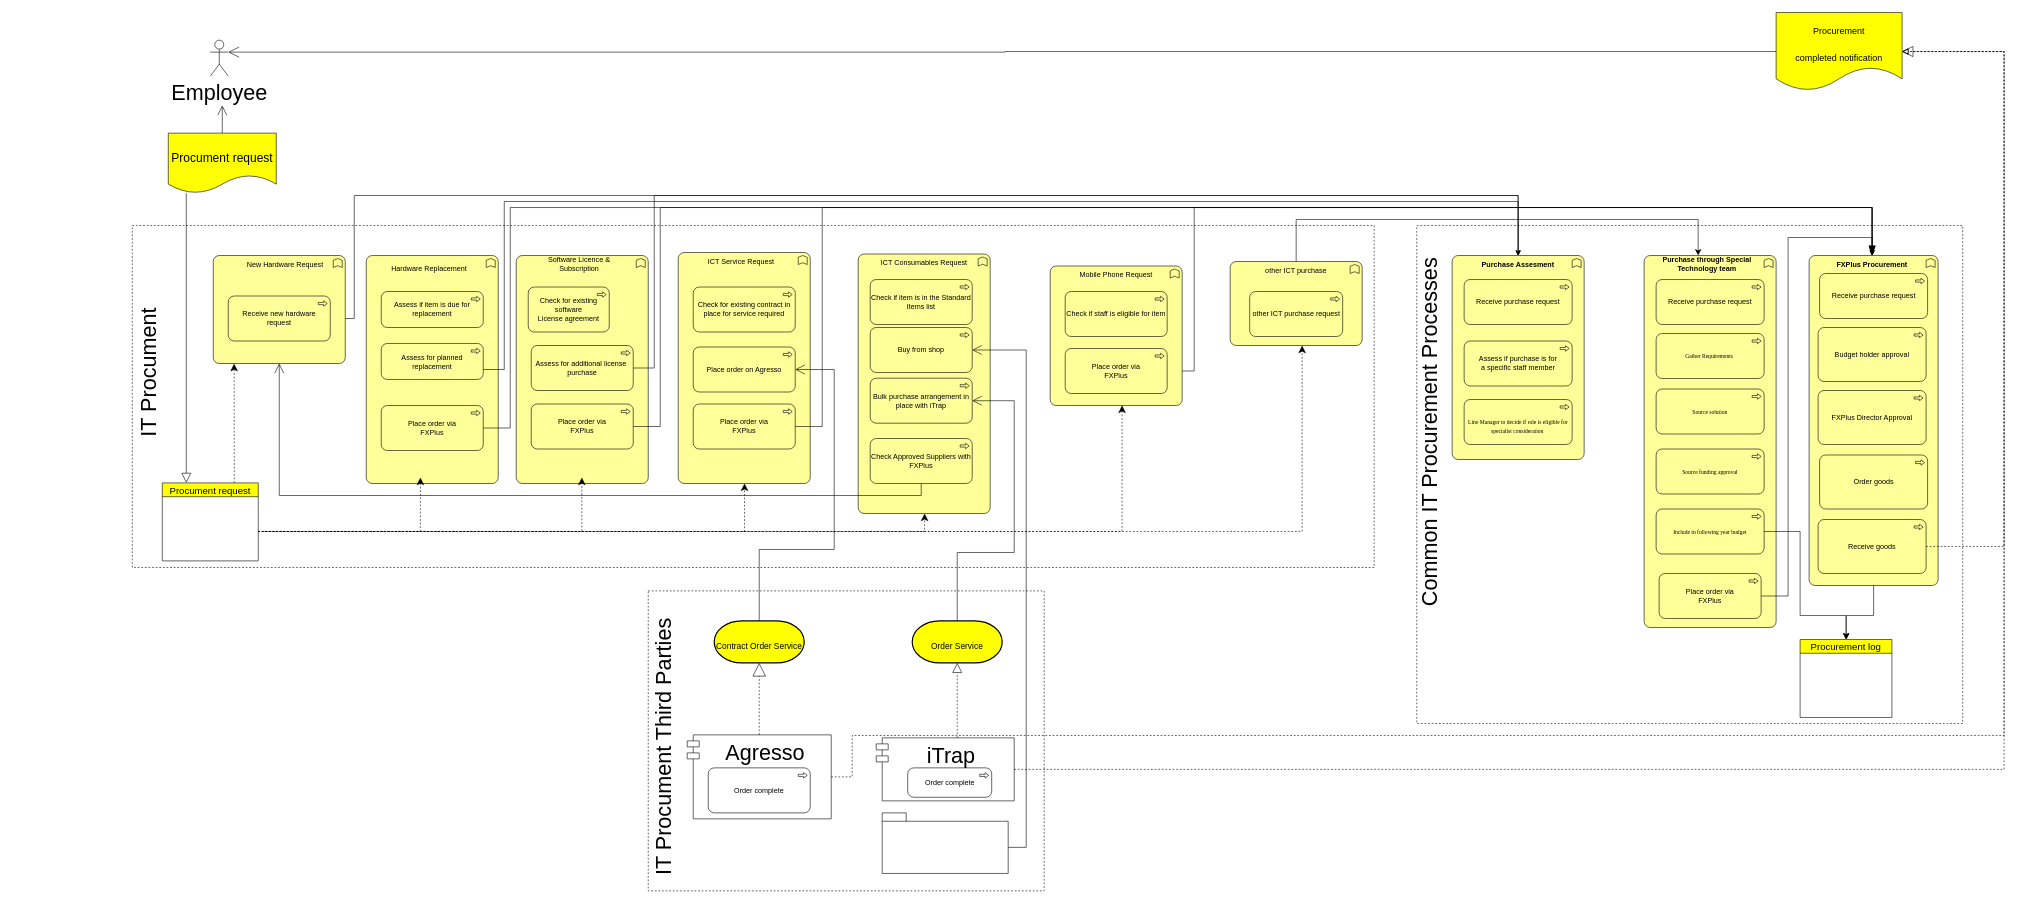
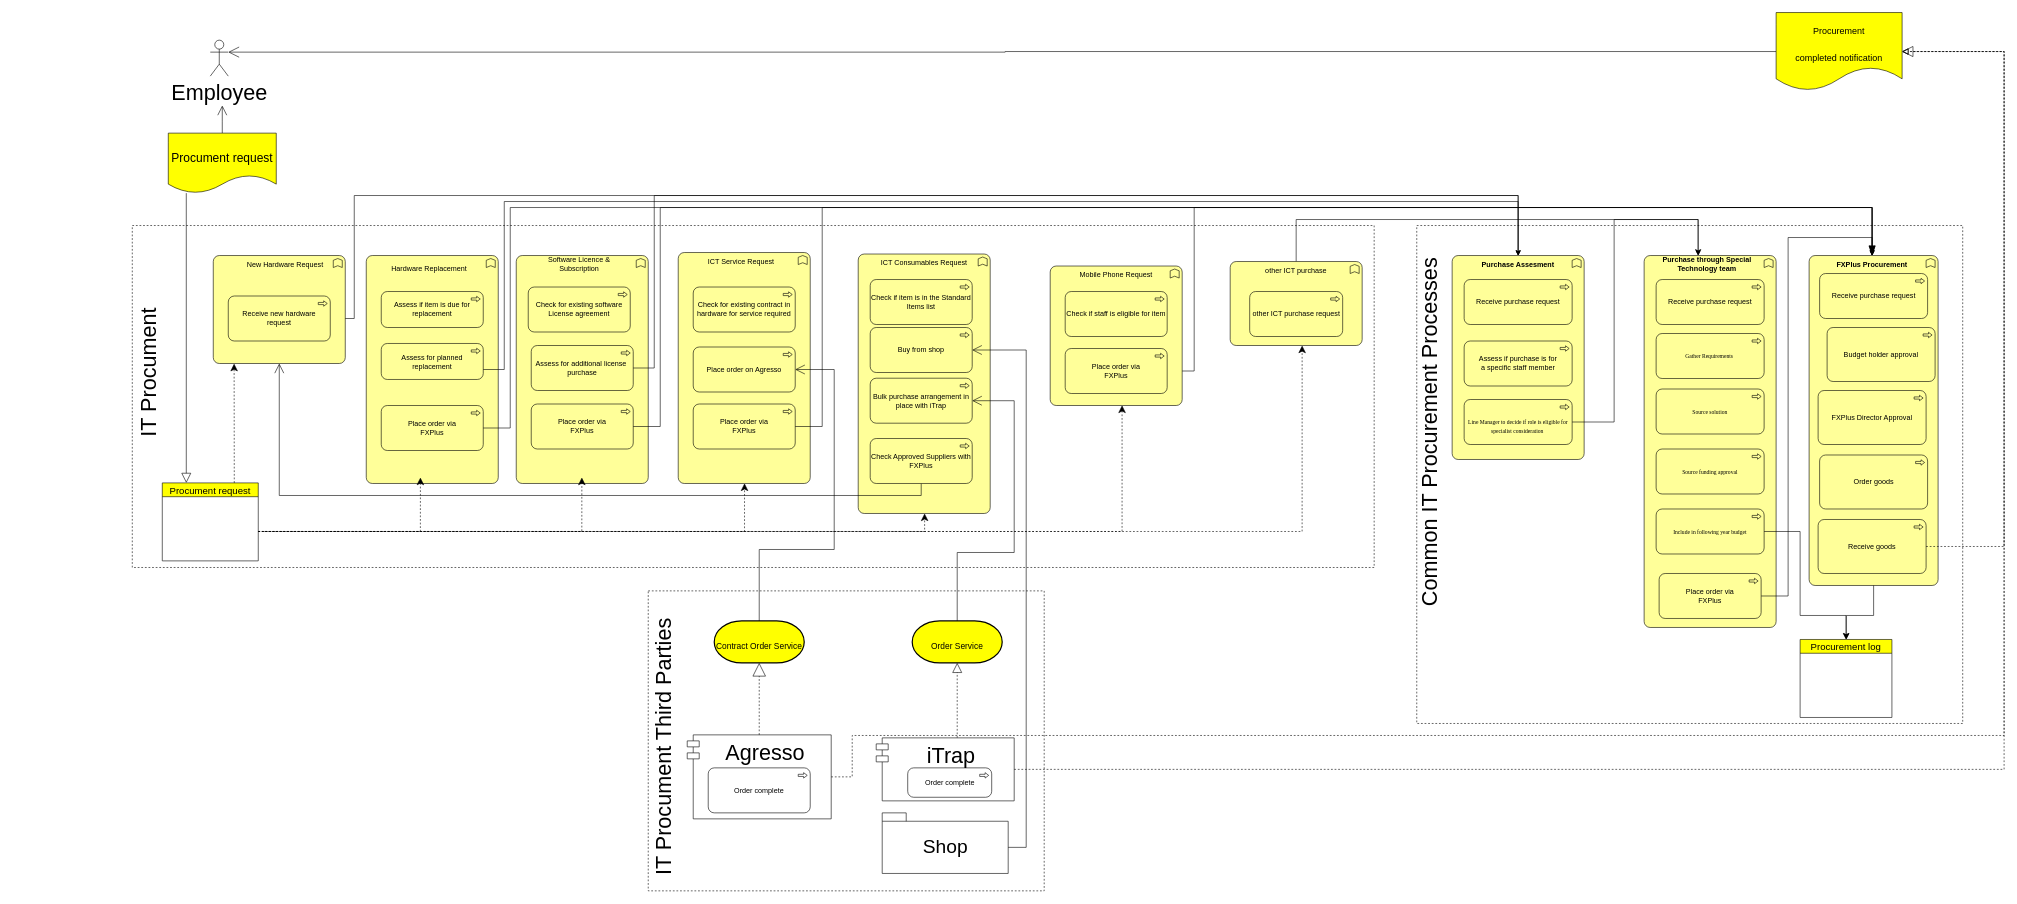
(569, 309) -> (579, 309)
(744, 309) -> (744, 309)
none -> (1614, 343)
(1872, 354) -> (1881, 354)
none -> (945, 847)
